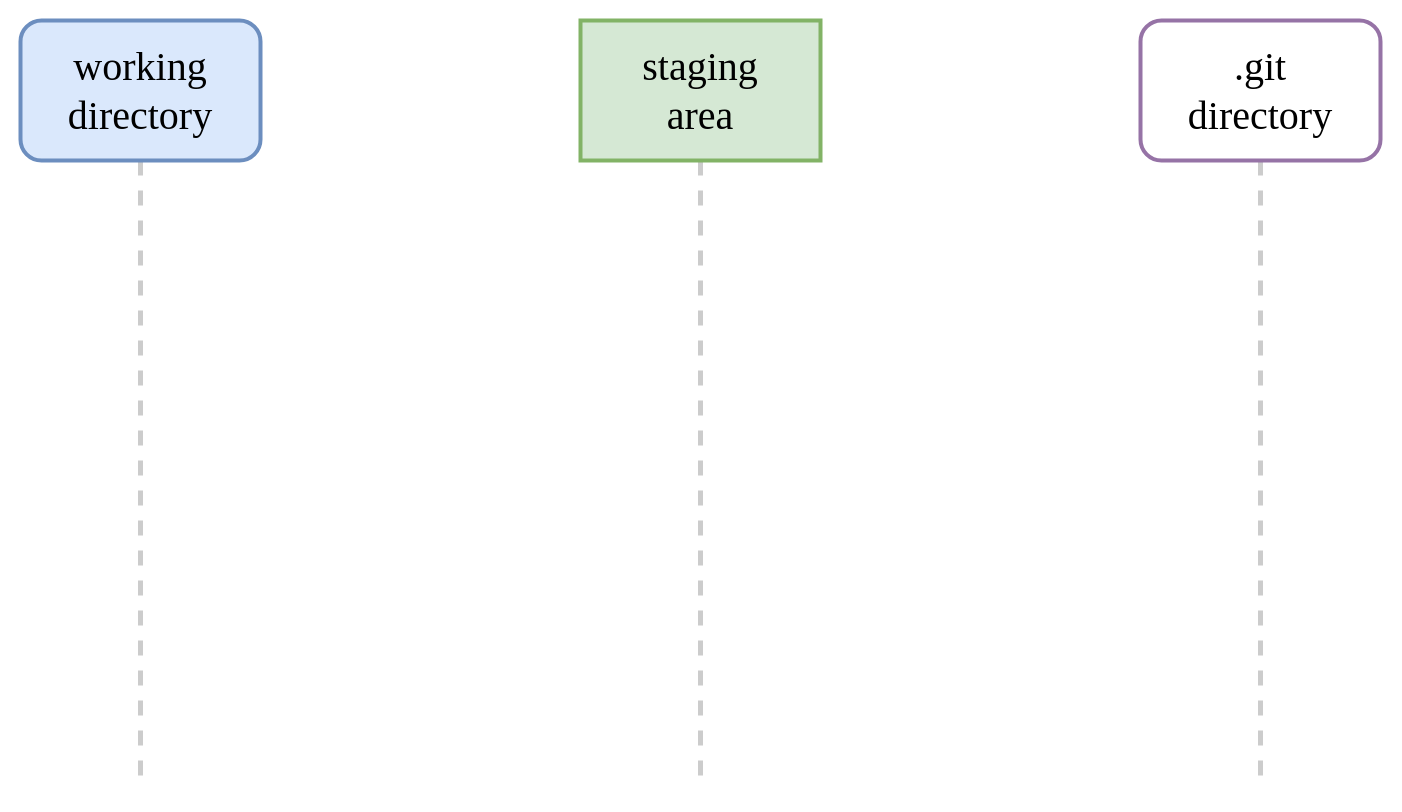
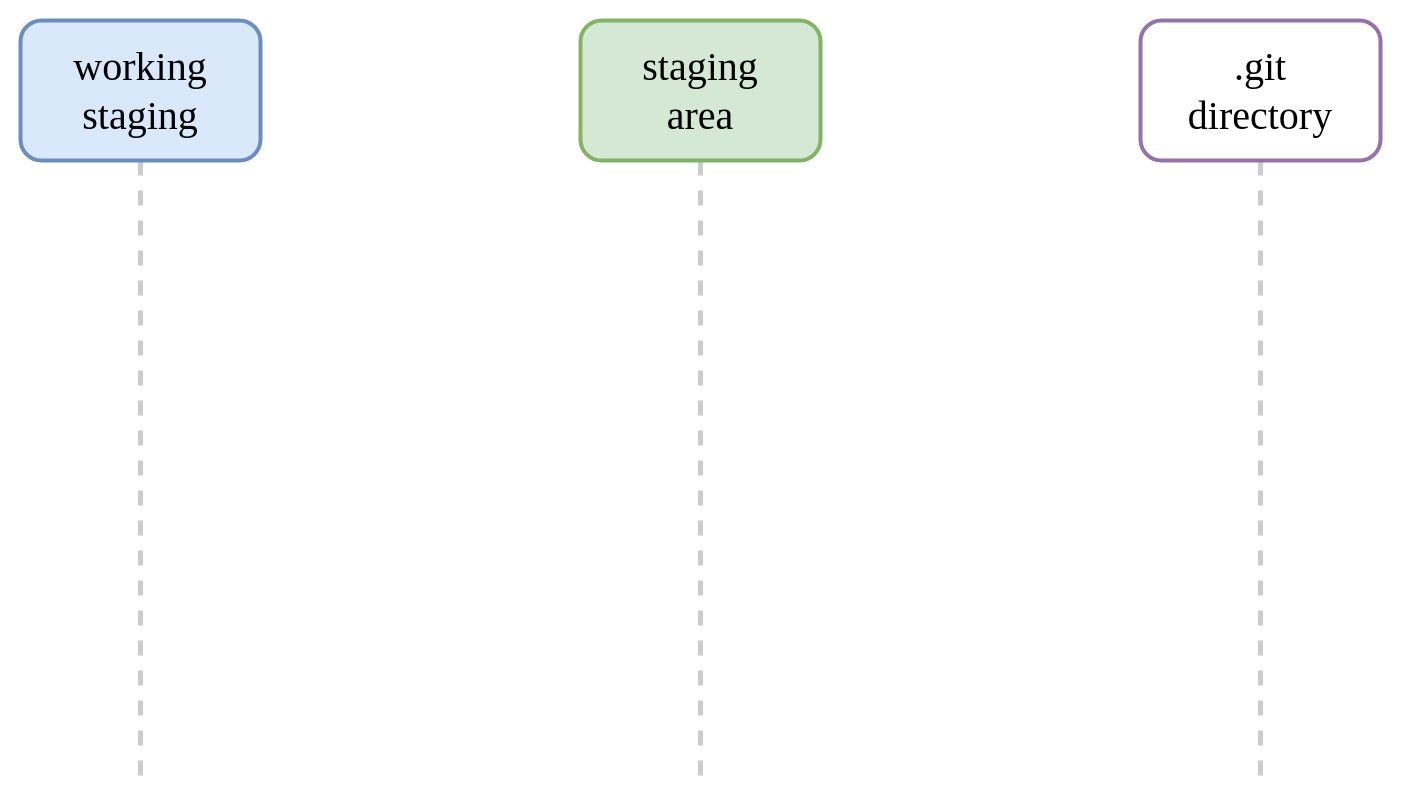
(141, 91) -> (141, 91)
(701, 91) -> (701, 91)
